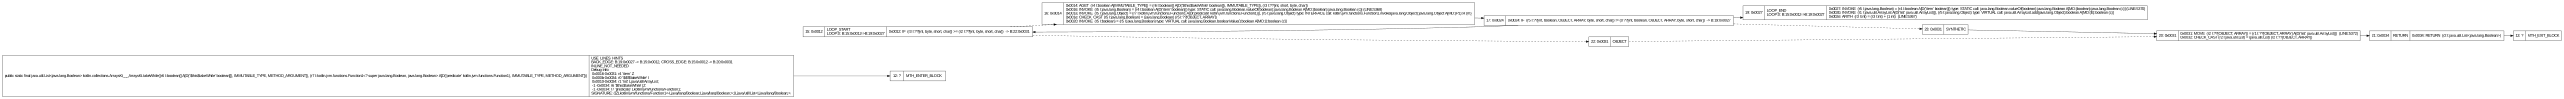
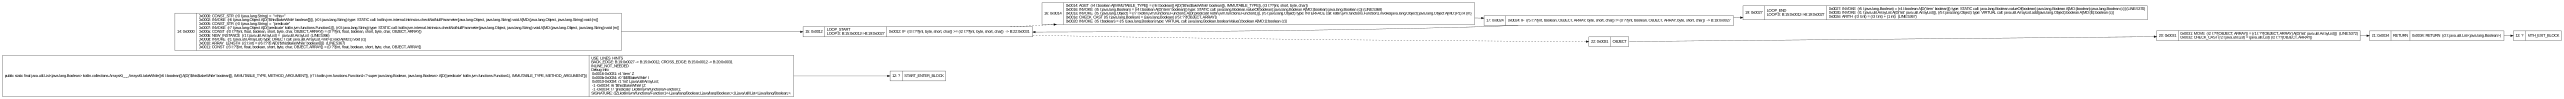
(1945, 29) -> none
none -> (398, 32)
(1891, 39) -> (1891, 39)
(924, 76) -> (924, 76)
